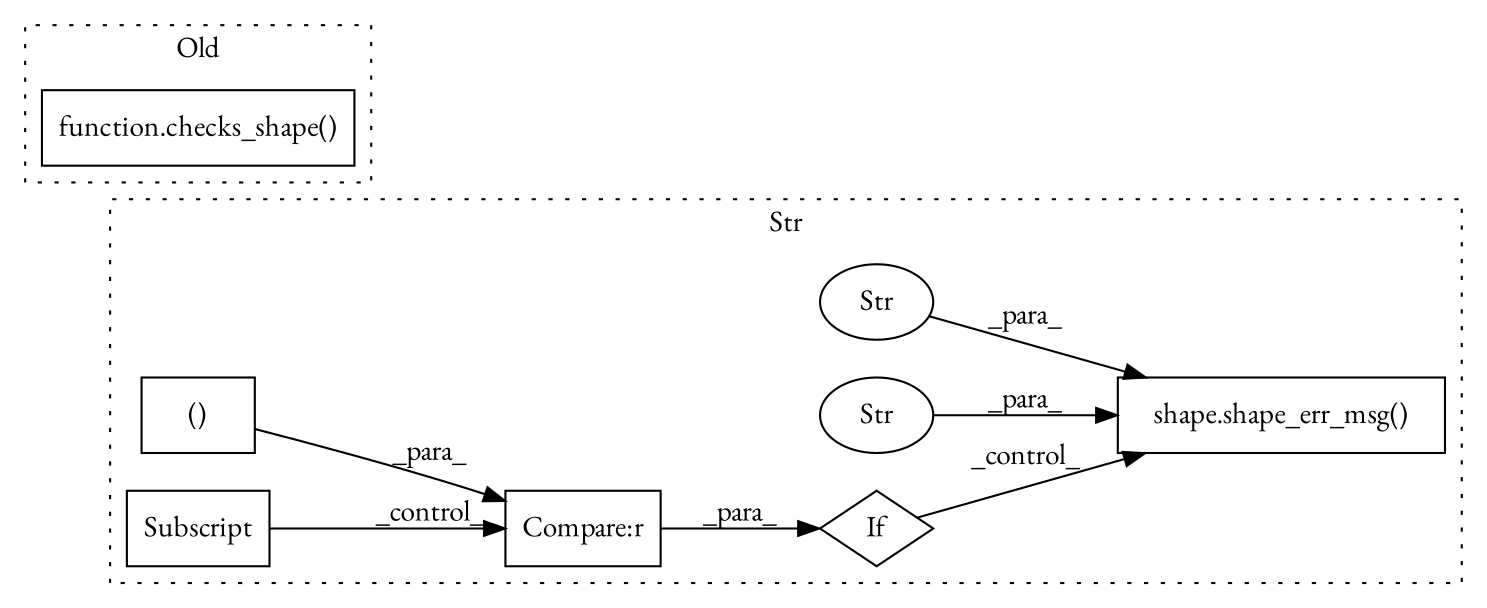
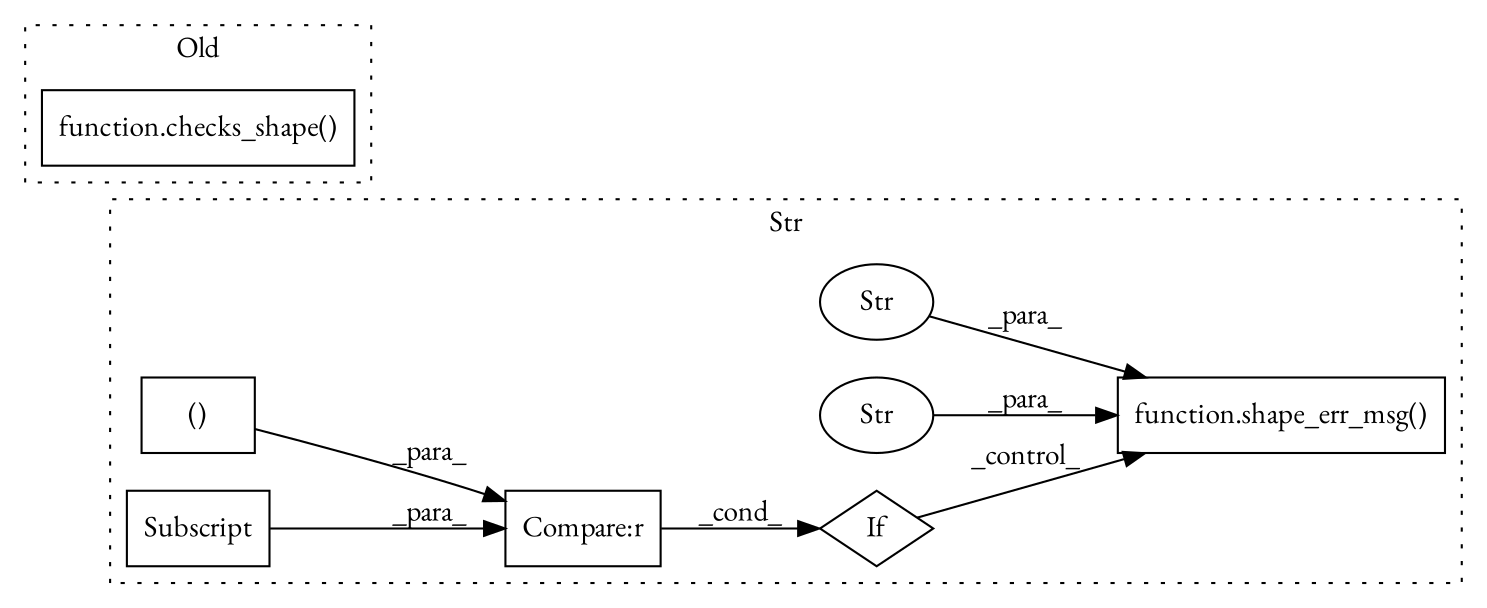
(1281, 415) -> (1281, 415)
(430, 513) -> (430, 513)
(740, 513) -> (740, 513)
